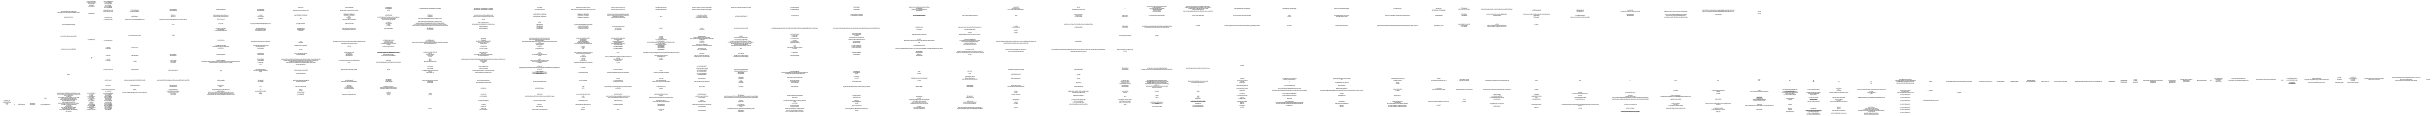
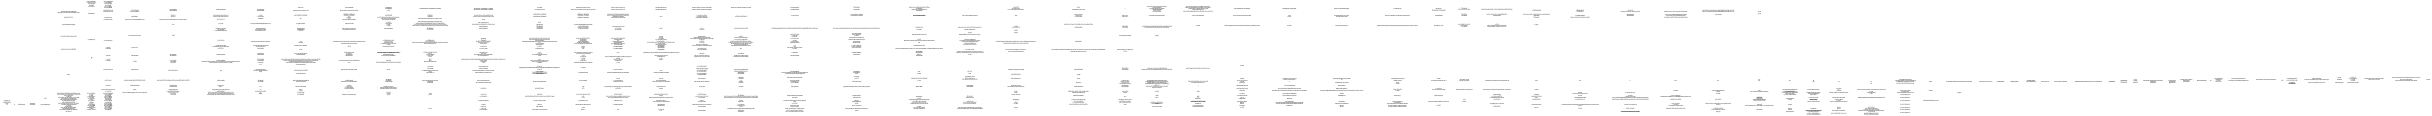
none -> (1439, 96)
